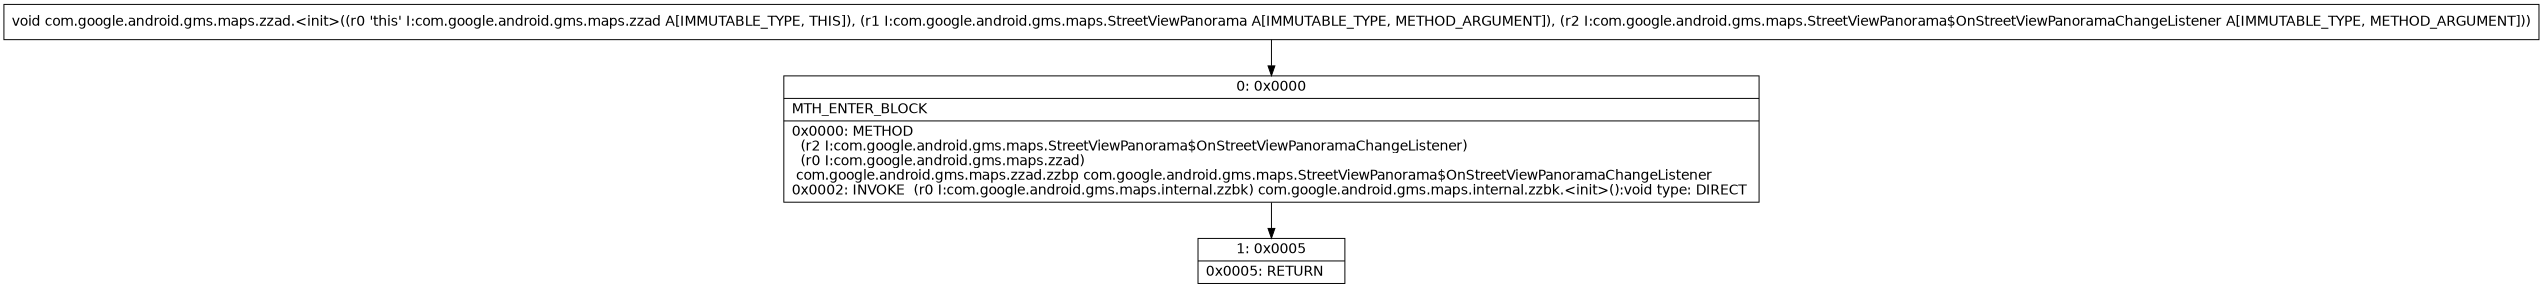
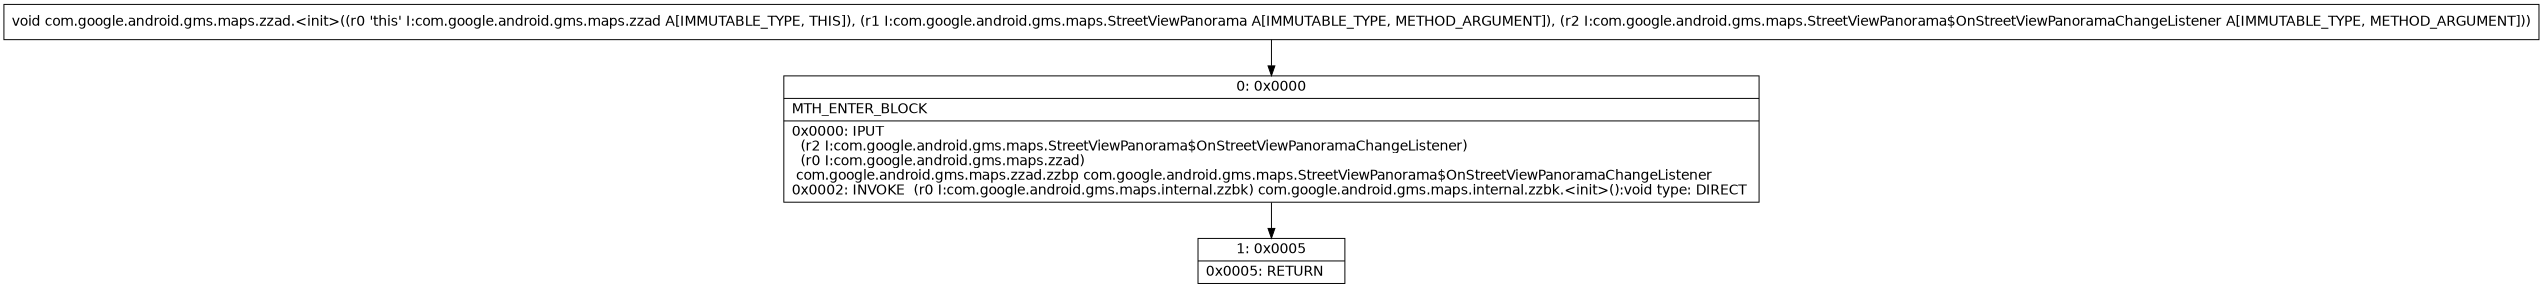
(857, 132) -> (842, 132)
